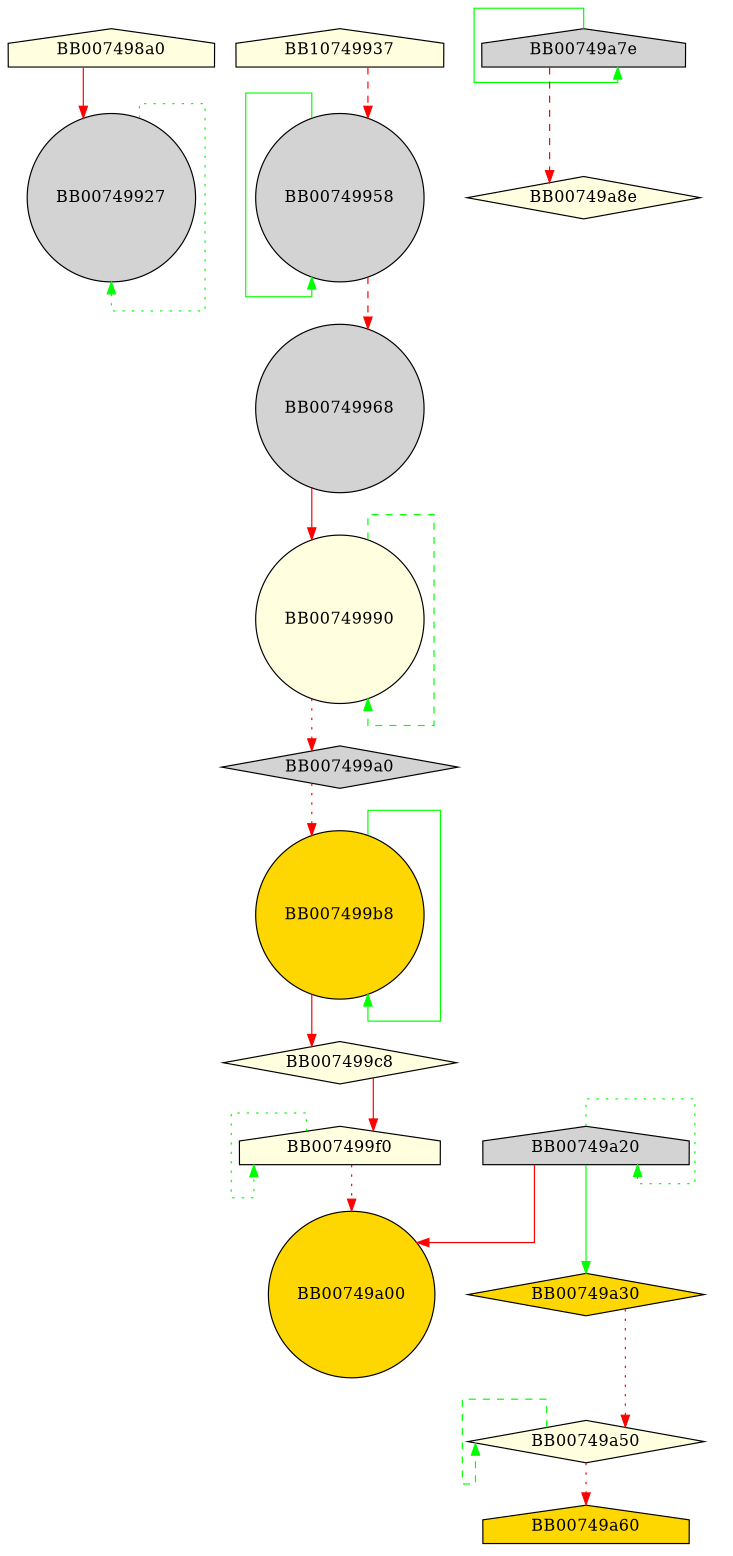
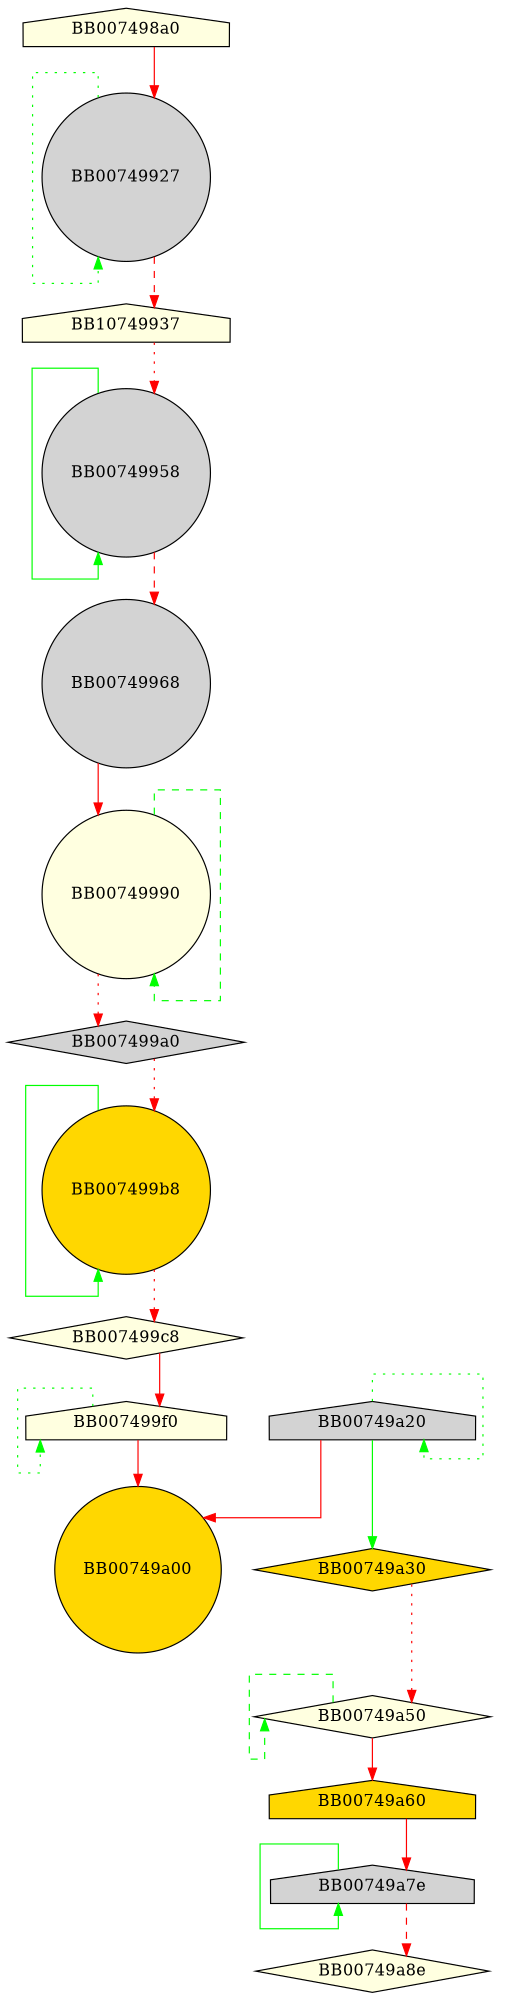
(368, 87) -> (154, 362)
none -> (154, 276)
(312, 1014) -> (154, 1290)
(352, 1182) -> (138, 1457)
(586, 1478) -> (372, 1753)
none -> (406, 1838)
